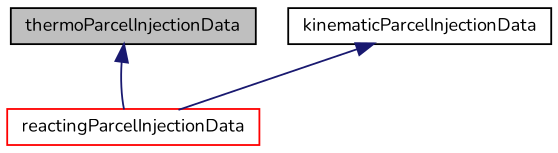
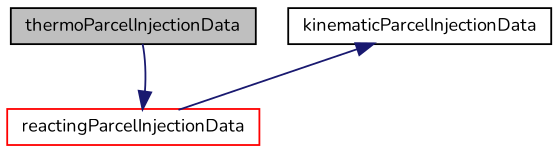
(121, 86) -> (145, 68)
